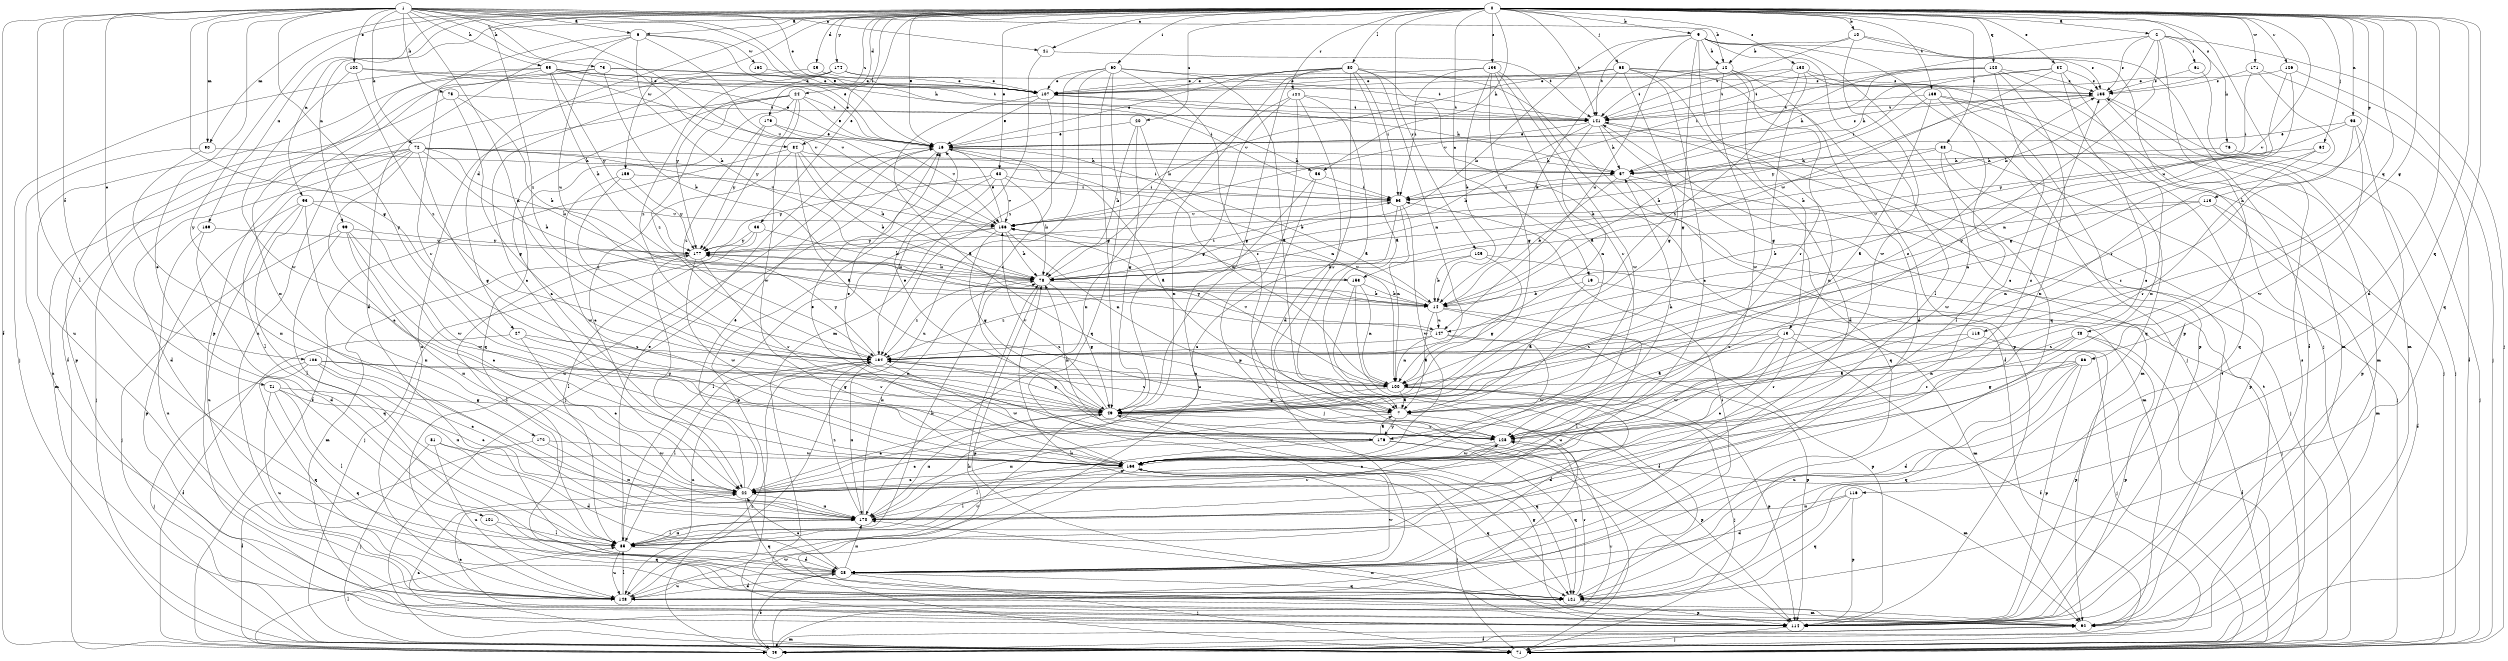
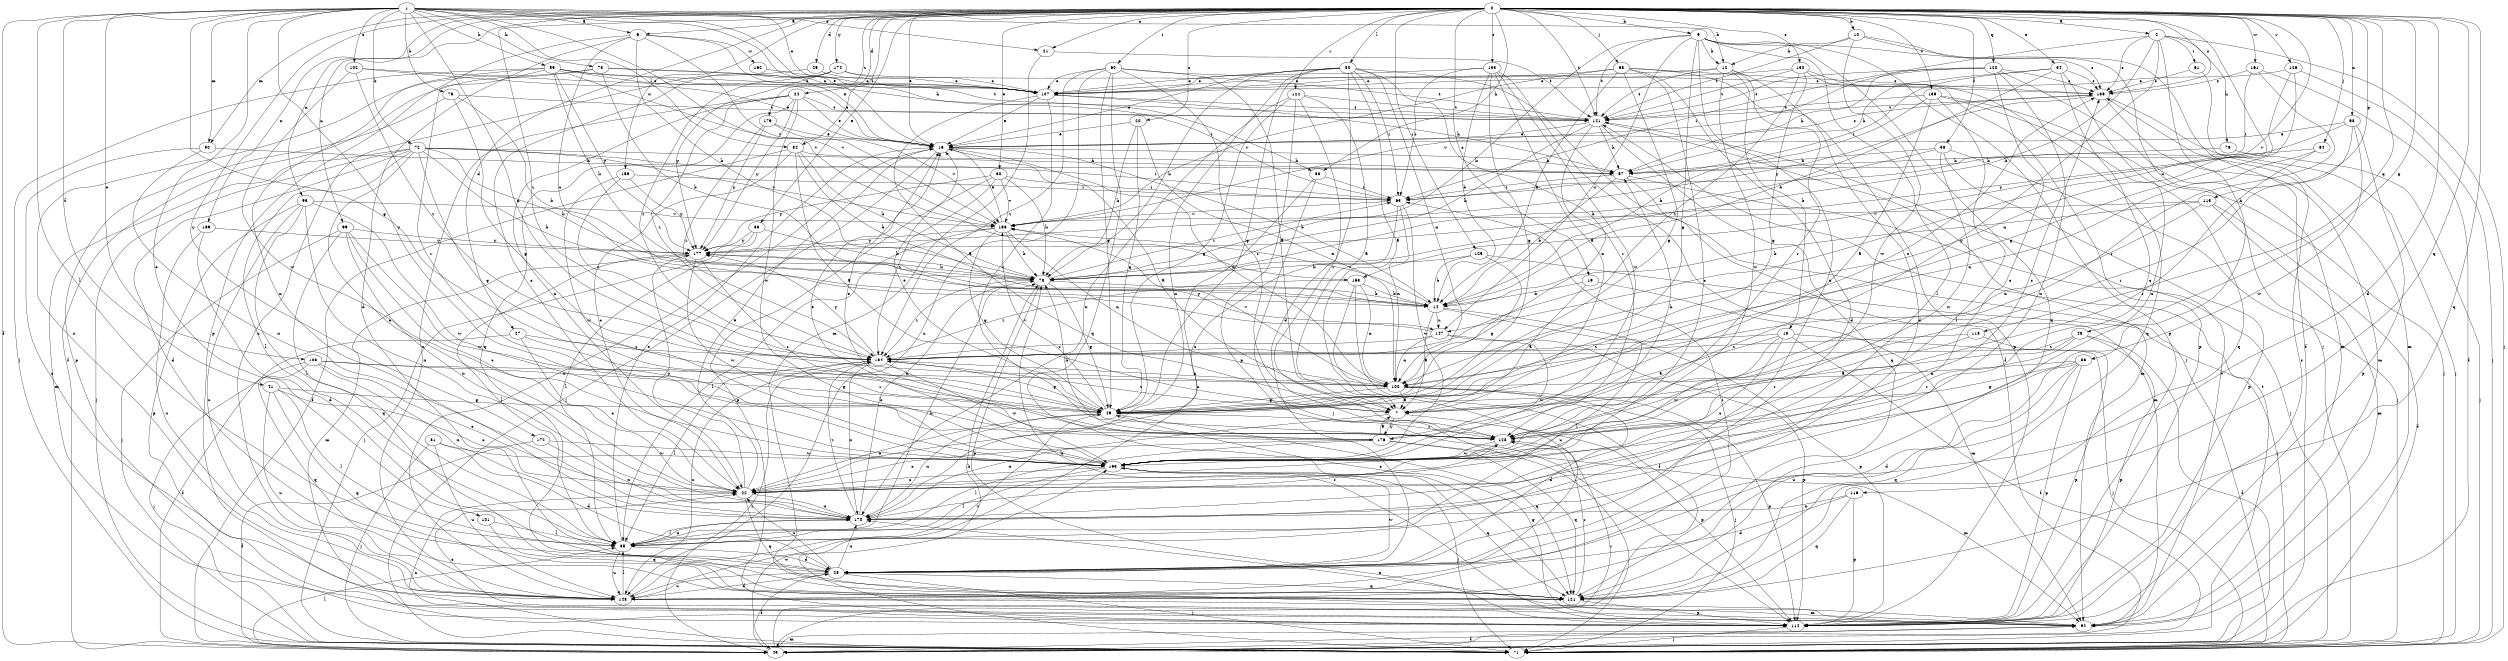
(2255, 68) -> (2255, 68)
(1783, 187) -> (1781, 187)
(901, 267) -> (900, 267)
